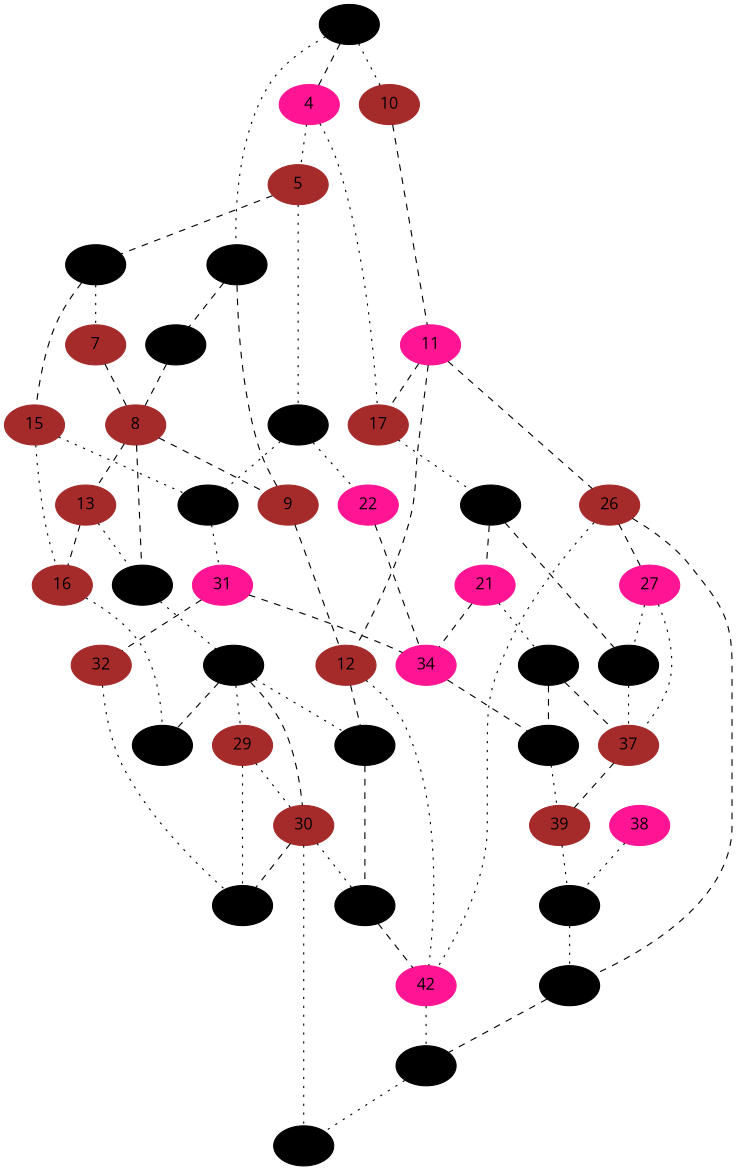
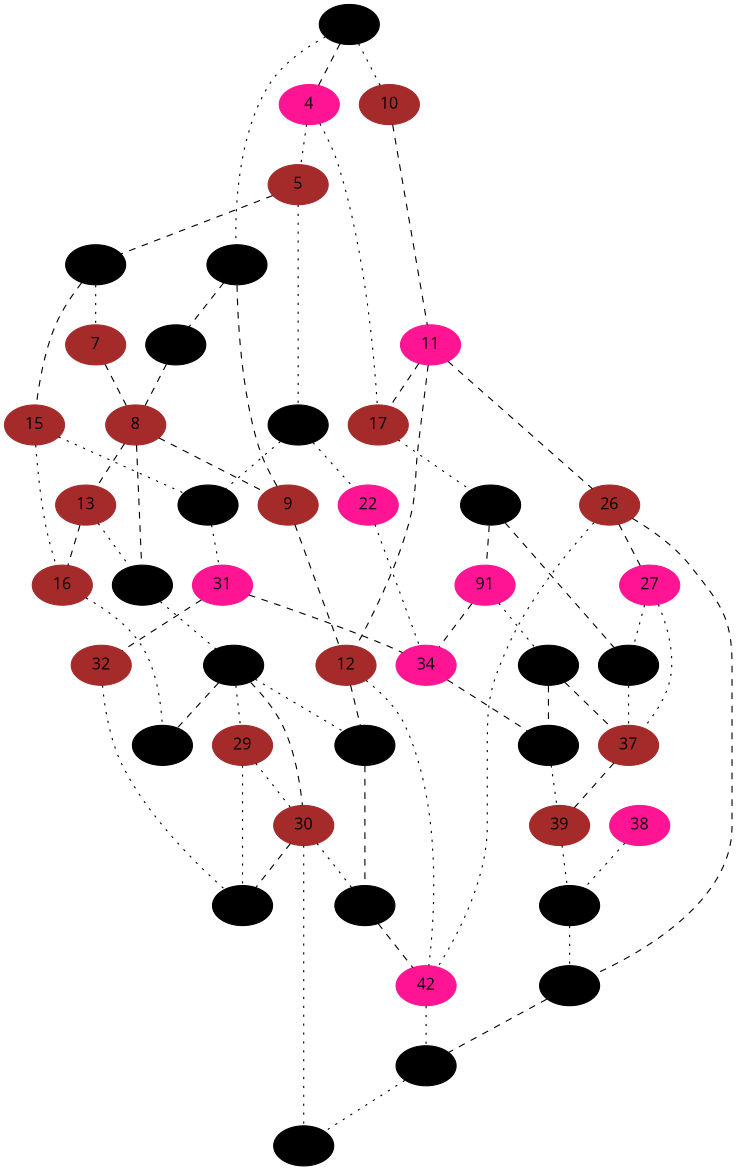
(397, 585) -> (397, 585)
(485, 585) -> (485, 585)
